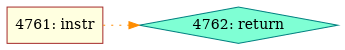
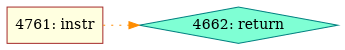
(238, 25) -> (238, 25)
